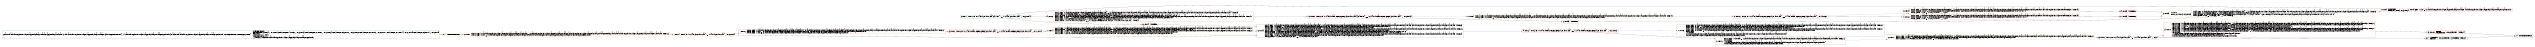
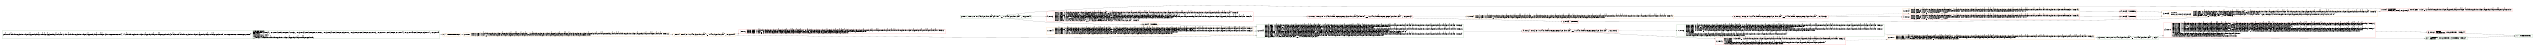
(996, 31) -> none
(2526, 36) -> (2526, 36)
